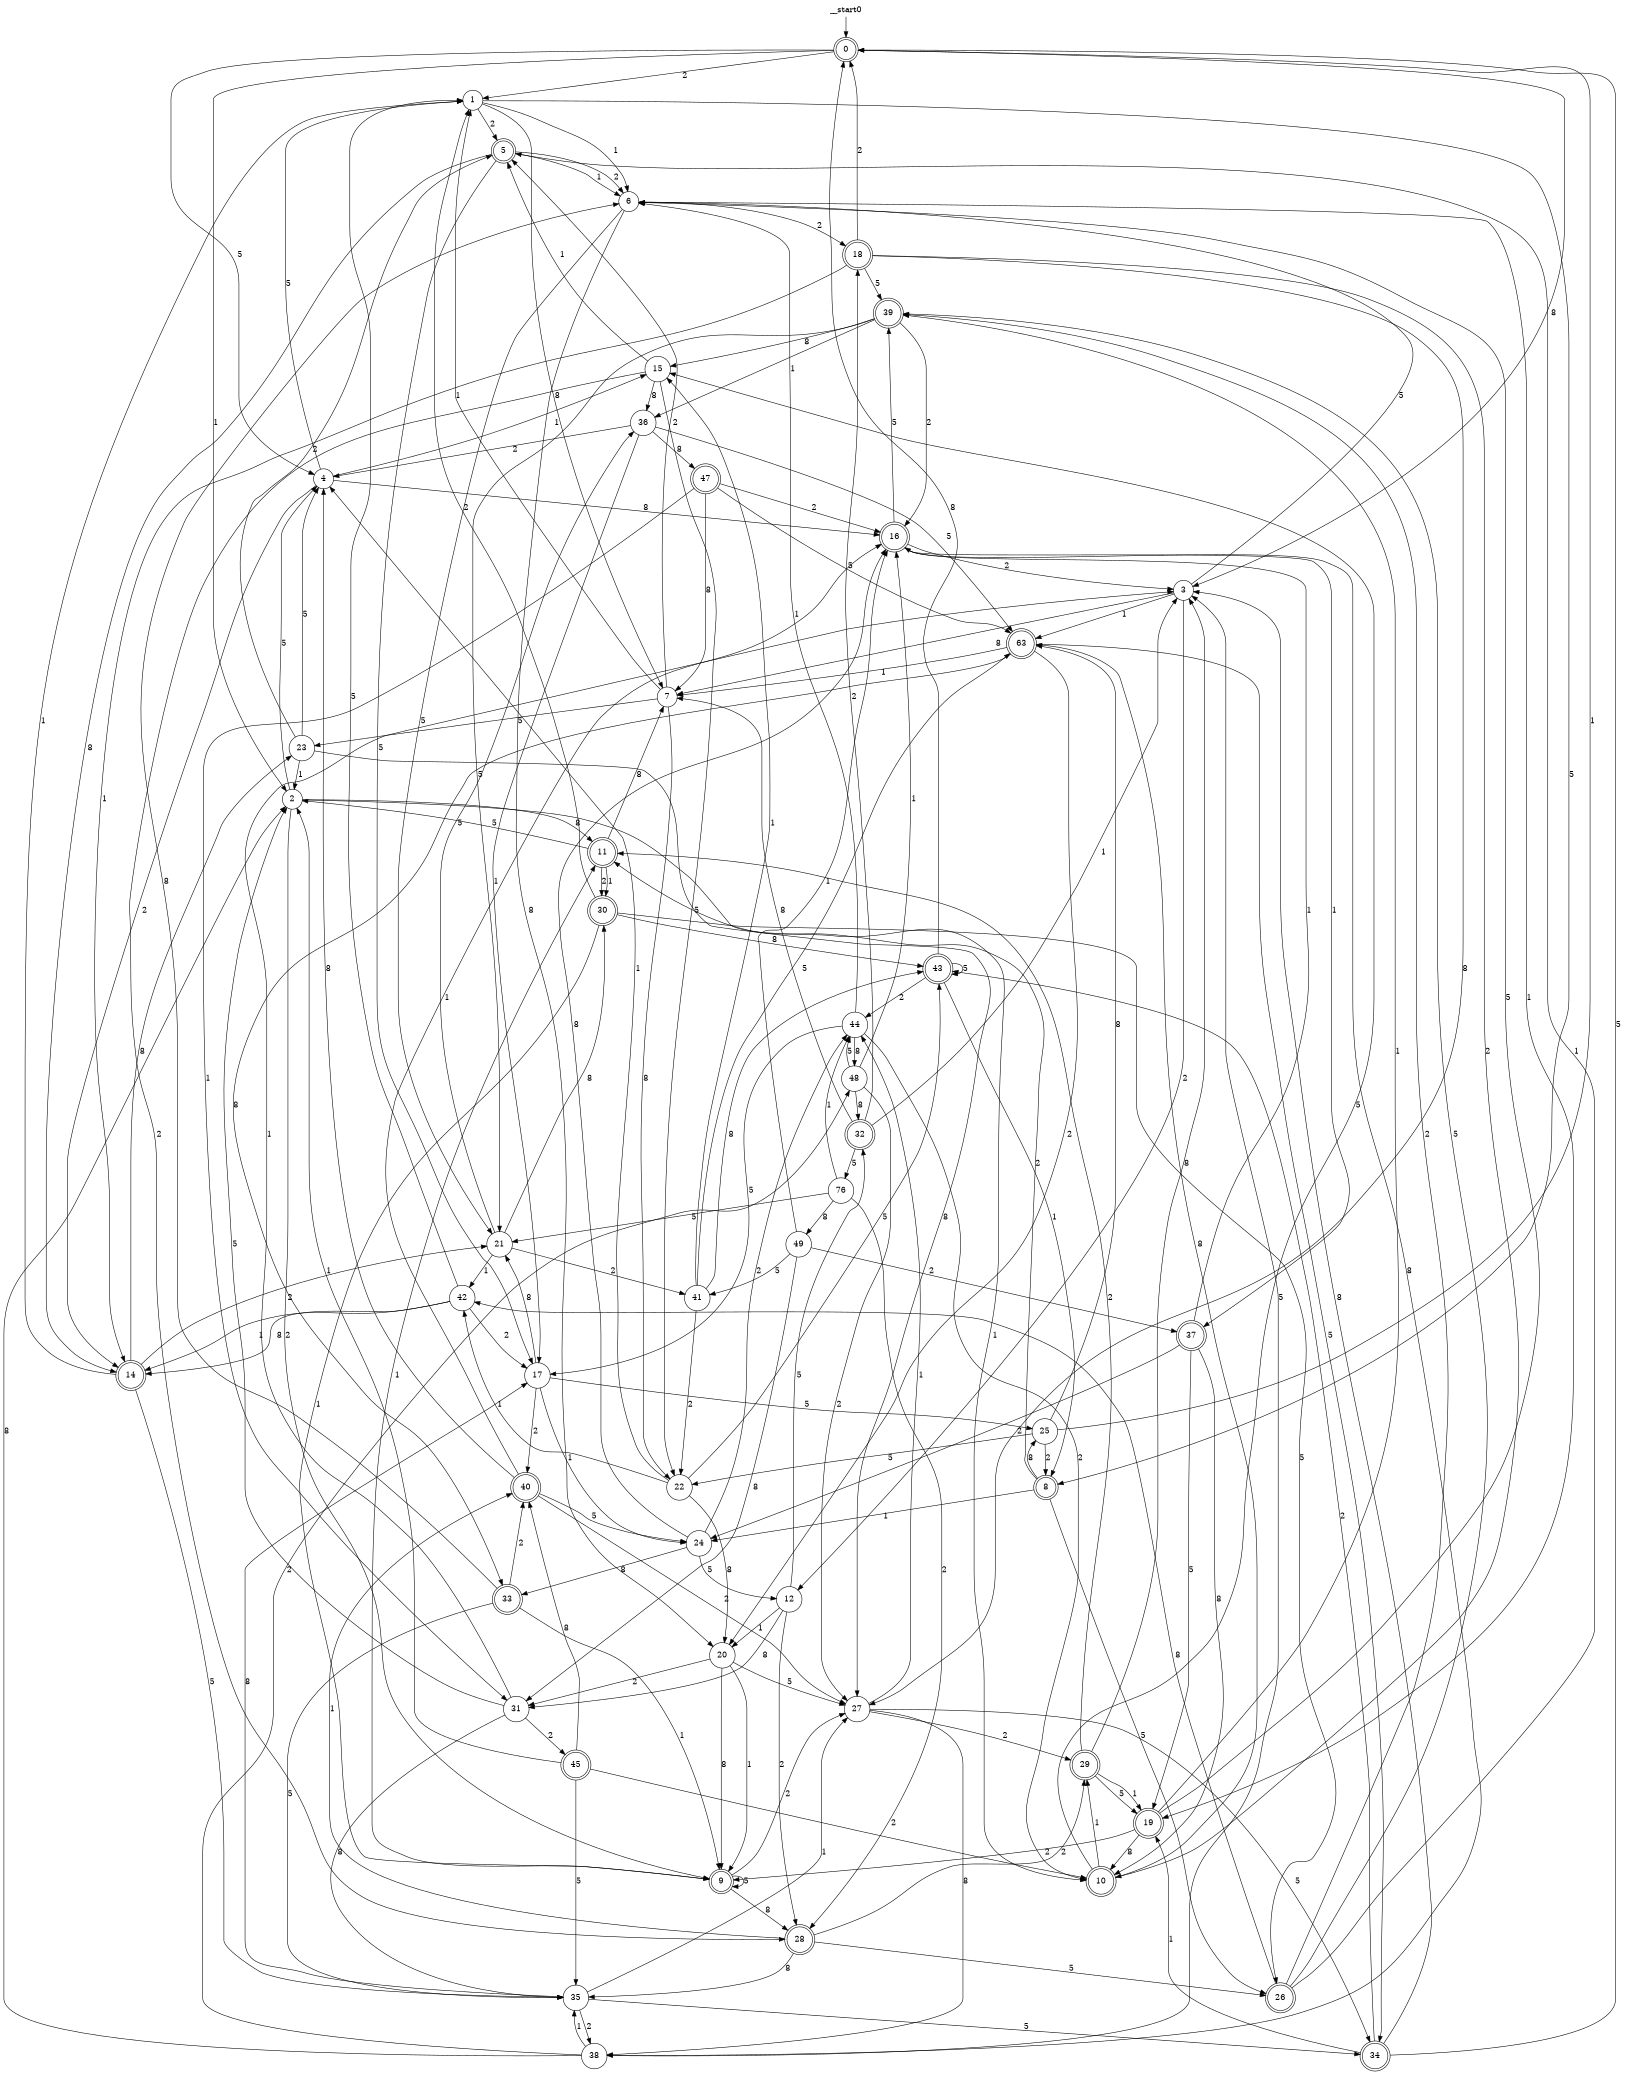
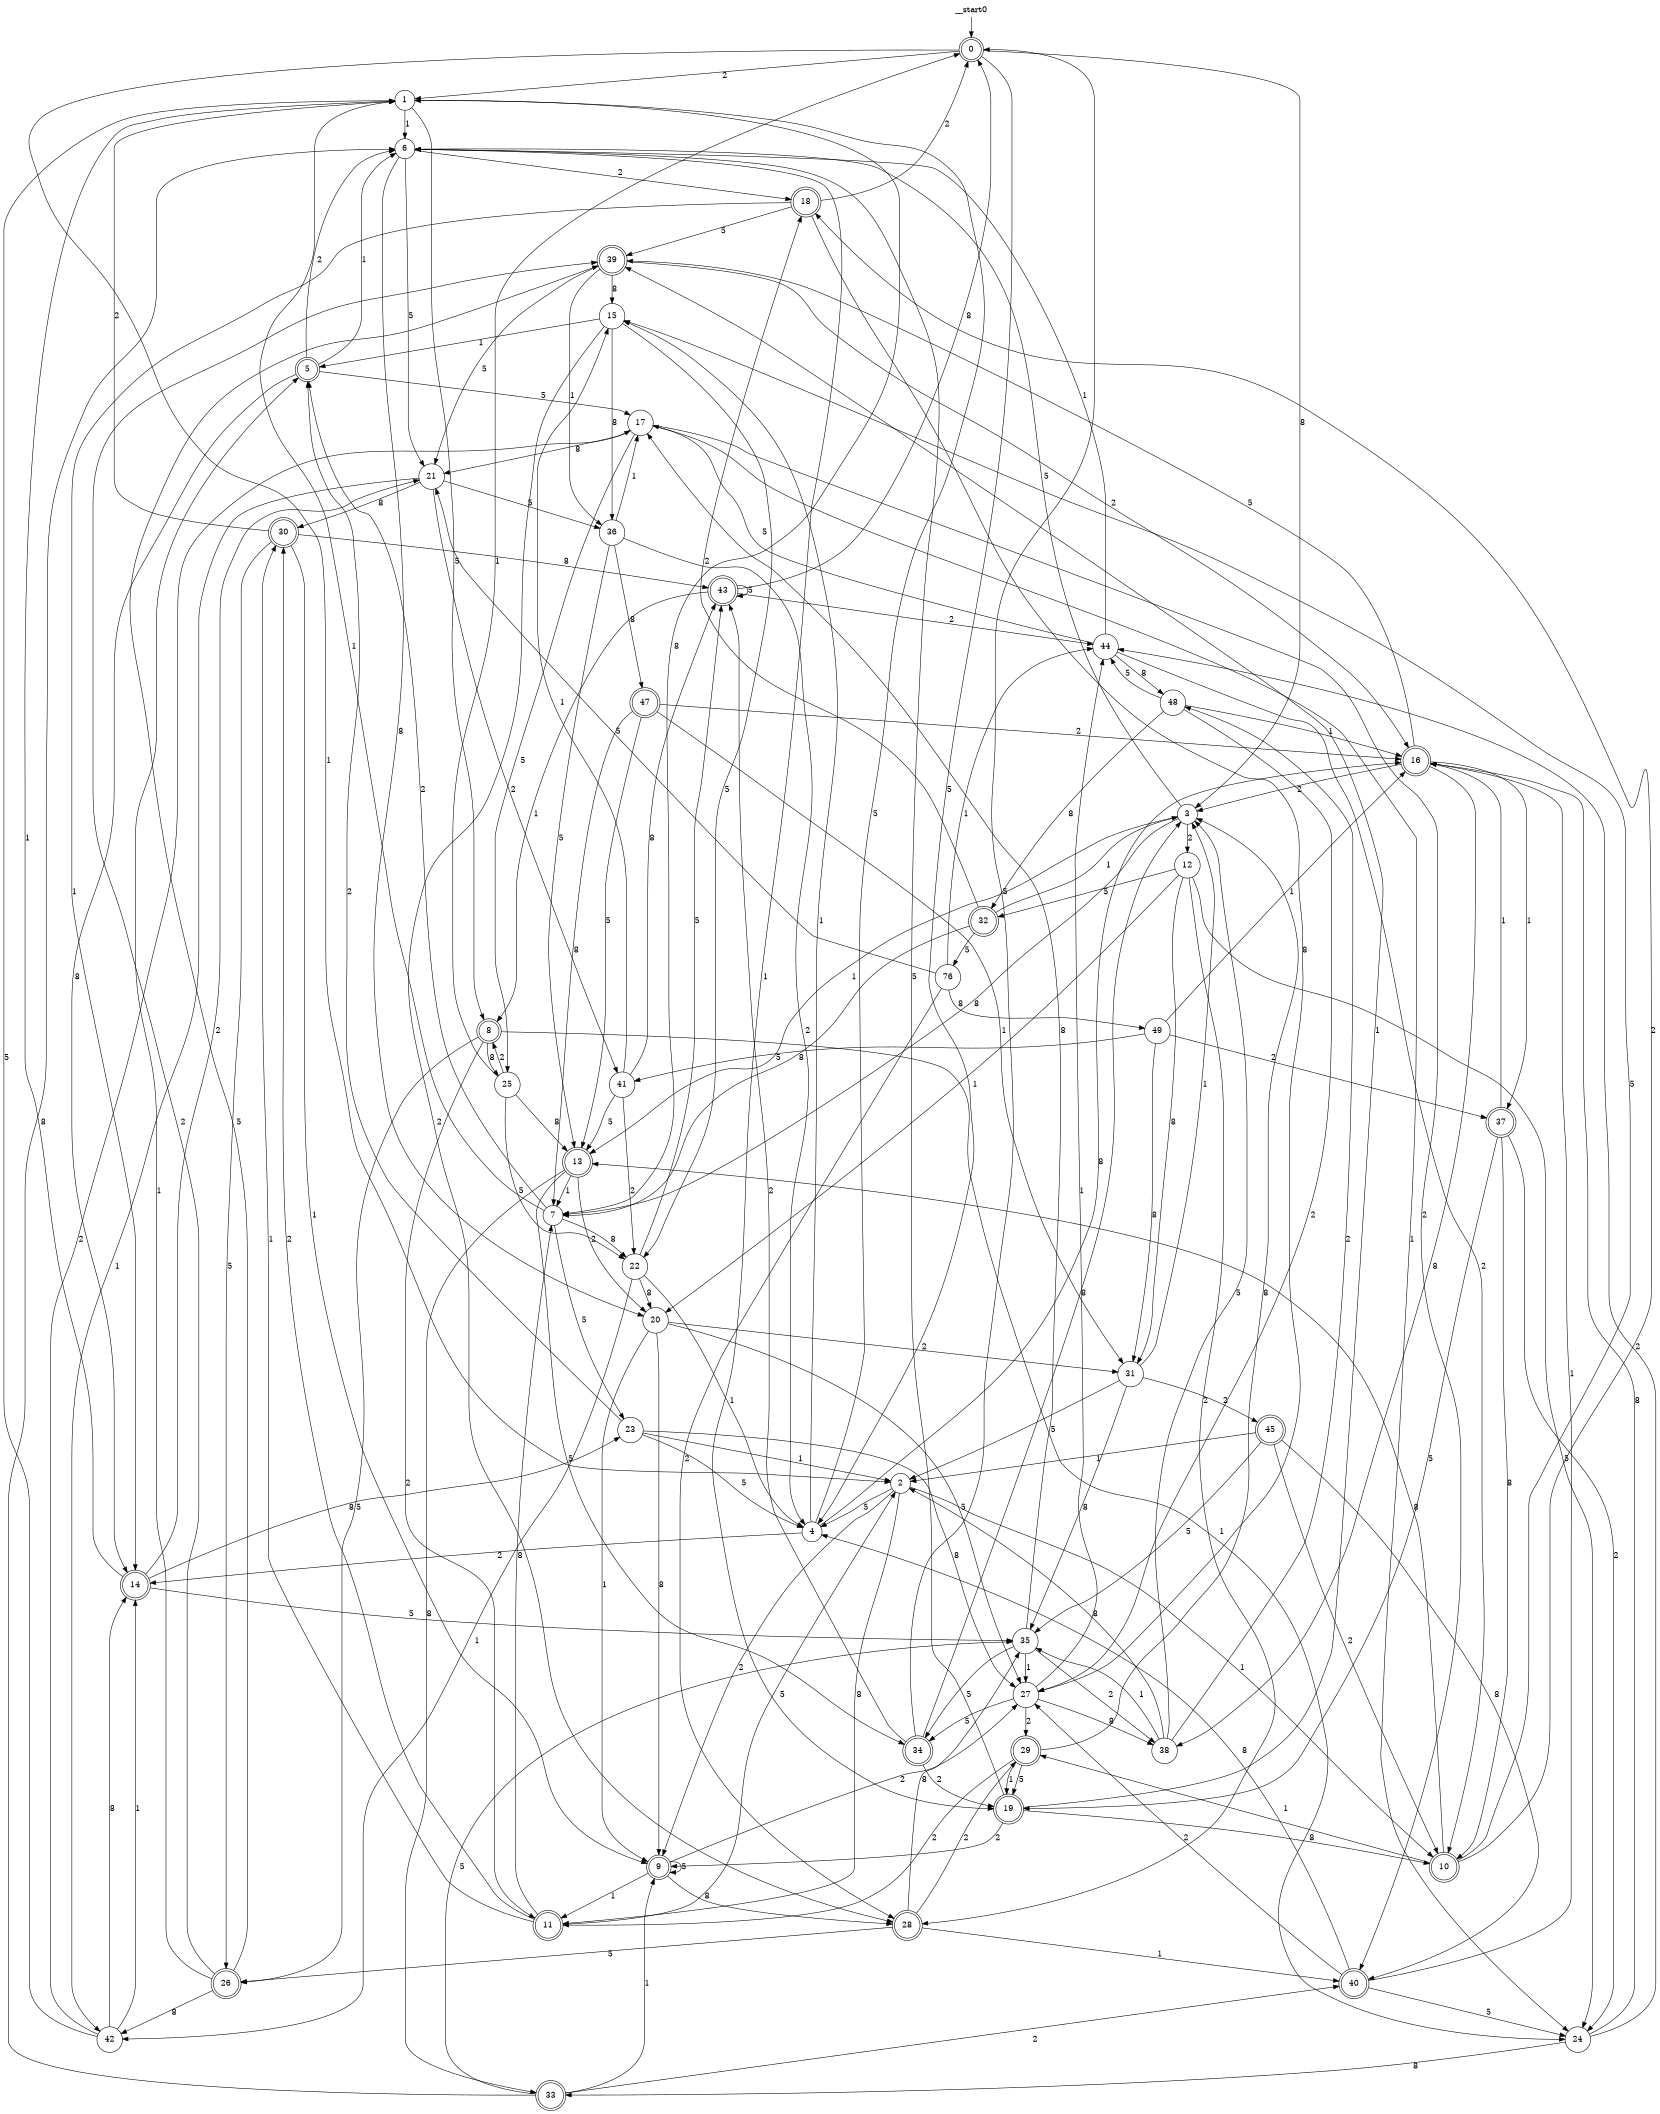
(486, 122) -> none
(1021, 644) -> (578, 1162)
(1484, 904) -> (1649, 794)
(724, 1586) -> (1546, 1356)
(1171, 1940) -> (940, 1780)
